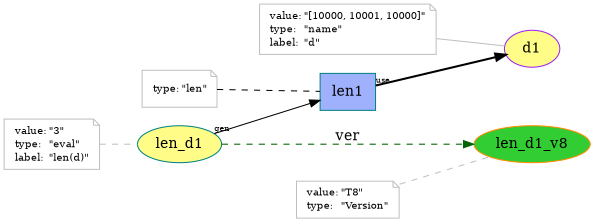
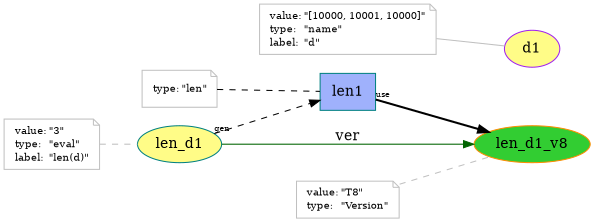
(436, 71) -> (427, 114)
(262, 119) -> (262, 119)
(342, 144) -> (342, 144)
